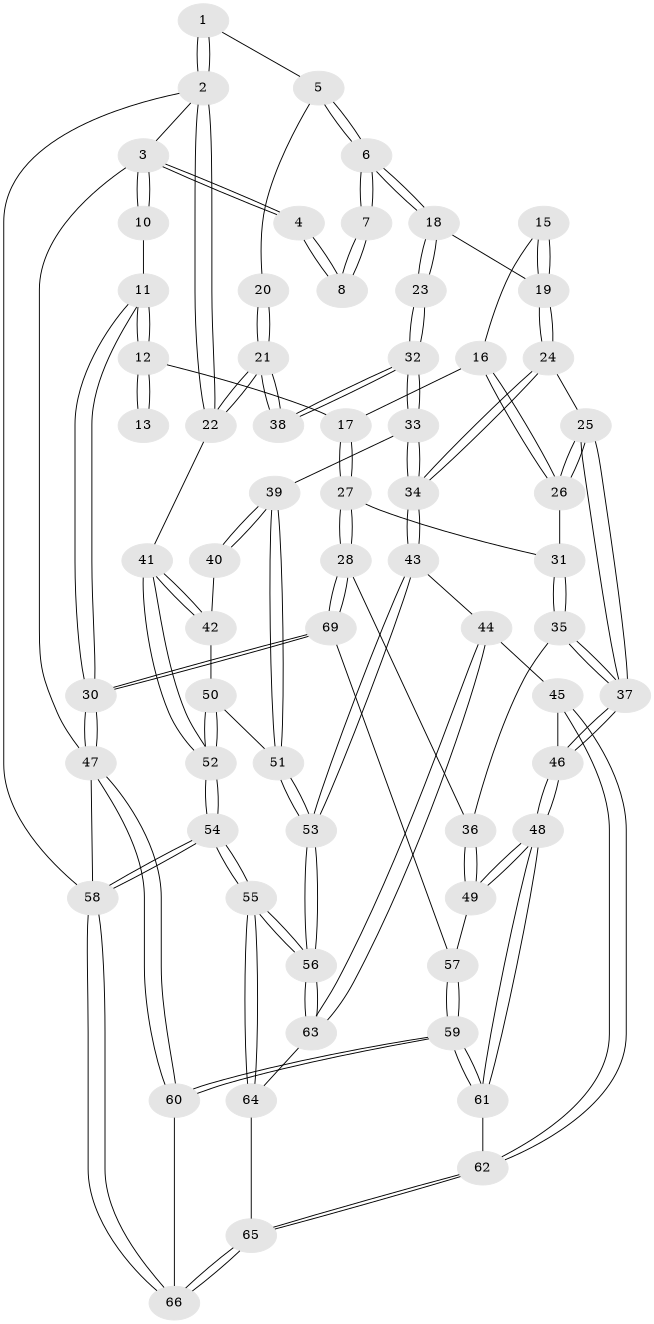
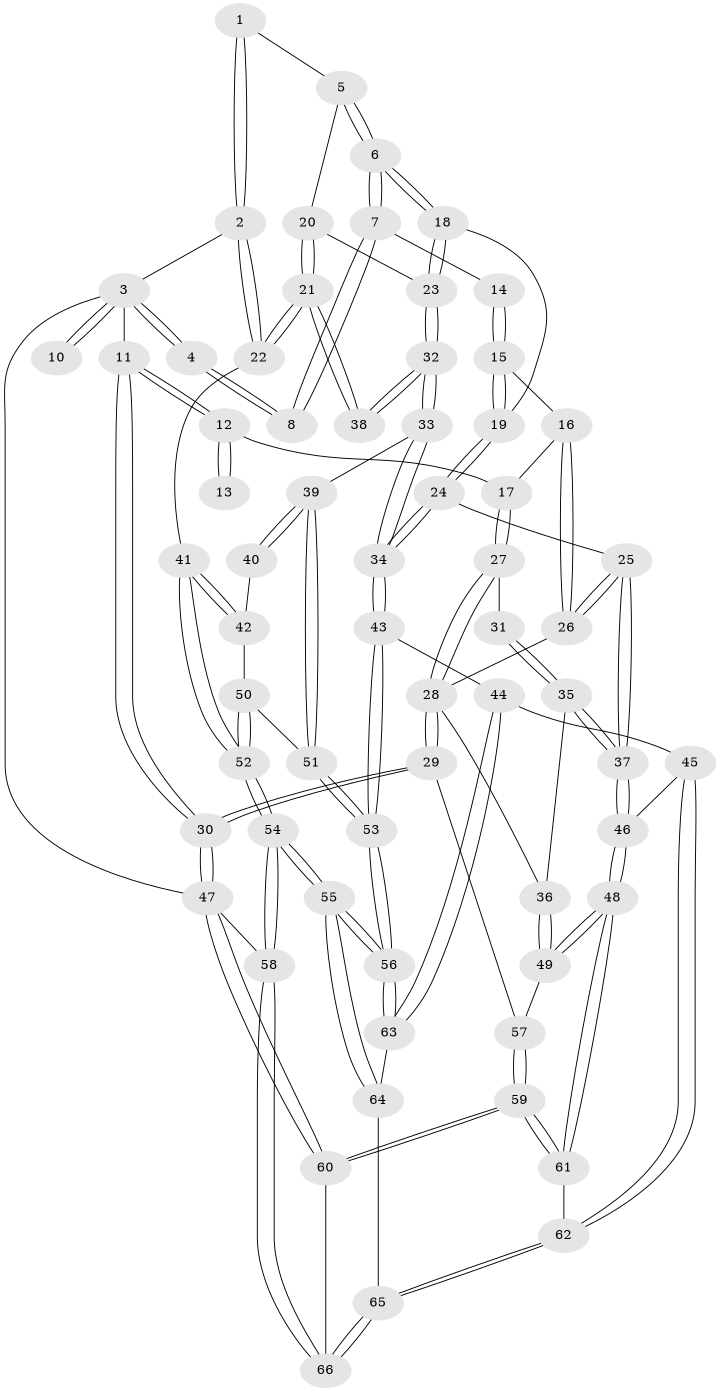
none -> (363, 254)
(143, 257) -> (124, 324)
none -> (499, 291)
(4, 449) -> none
(560, 527) -> (499, 662)
(331, 628) -> (432, 763)
